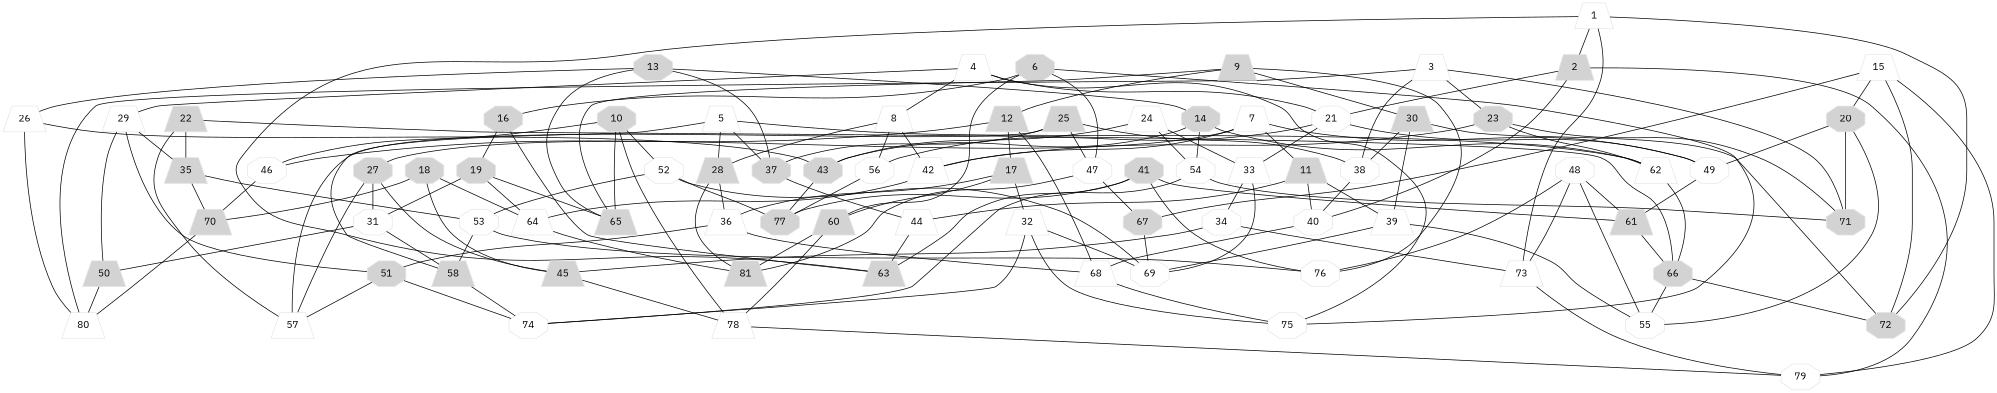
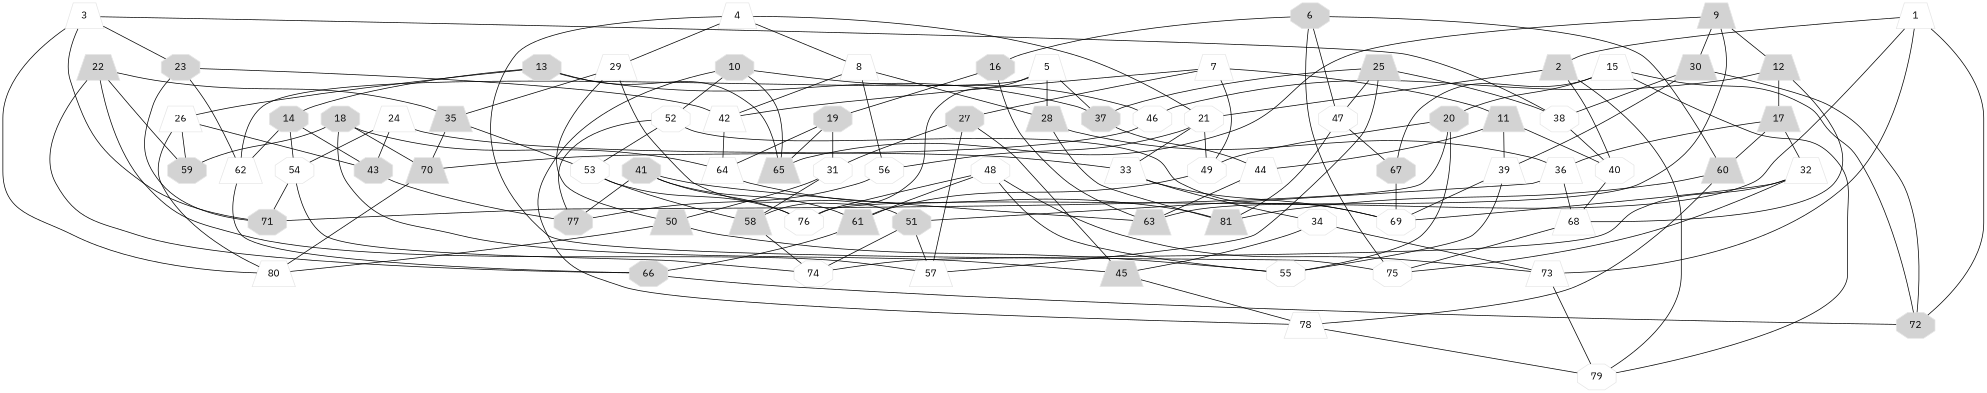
none -> (187, 171)
(1657, 303) -> (892, 252)
